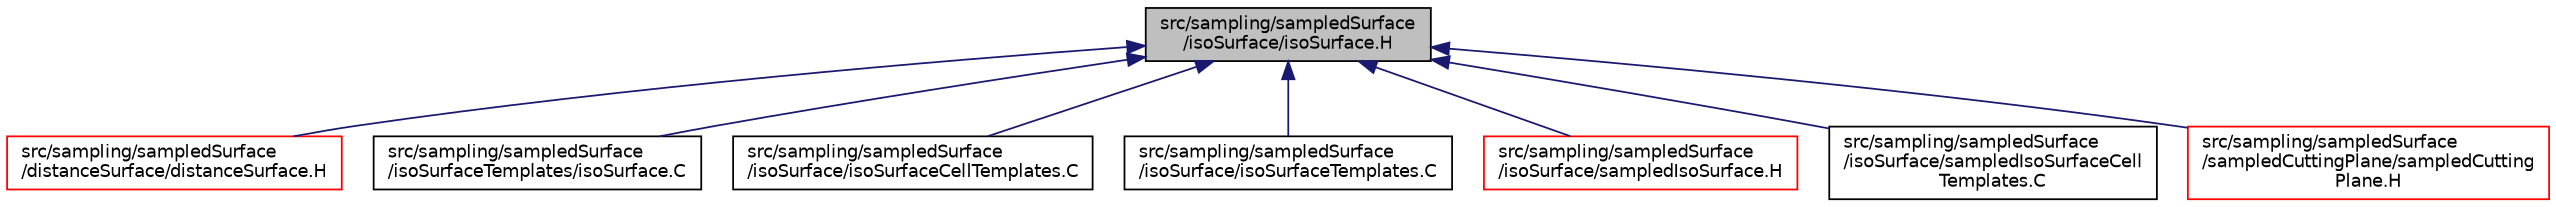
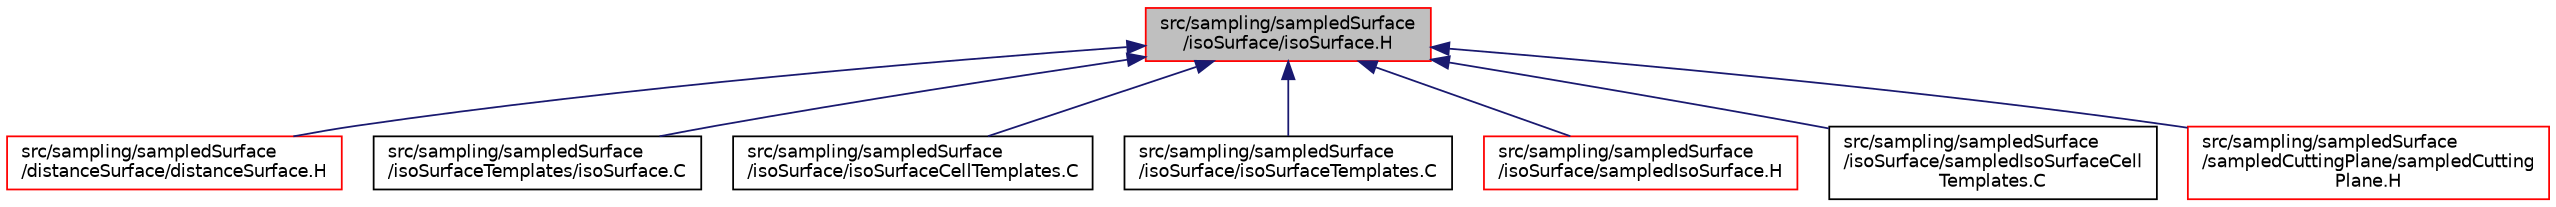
(1288, 35) -> (1288, 35)
